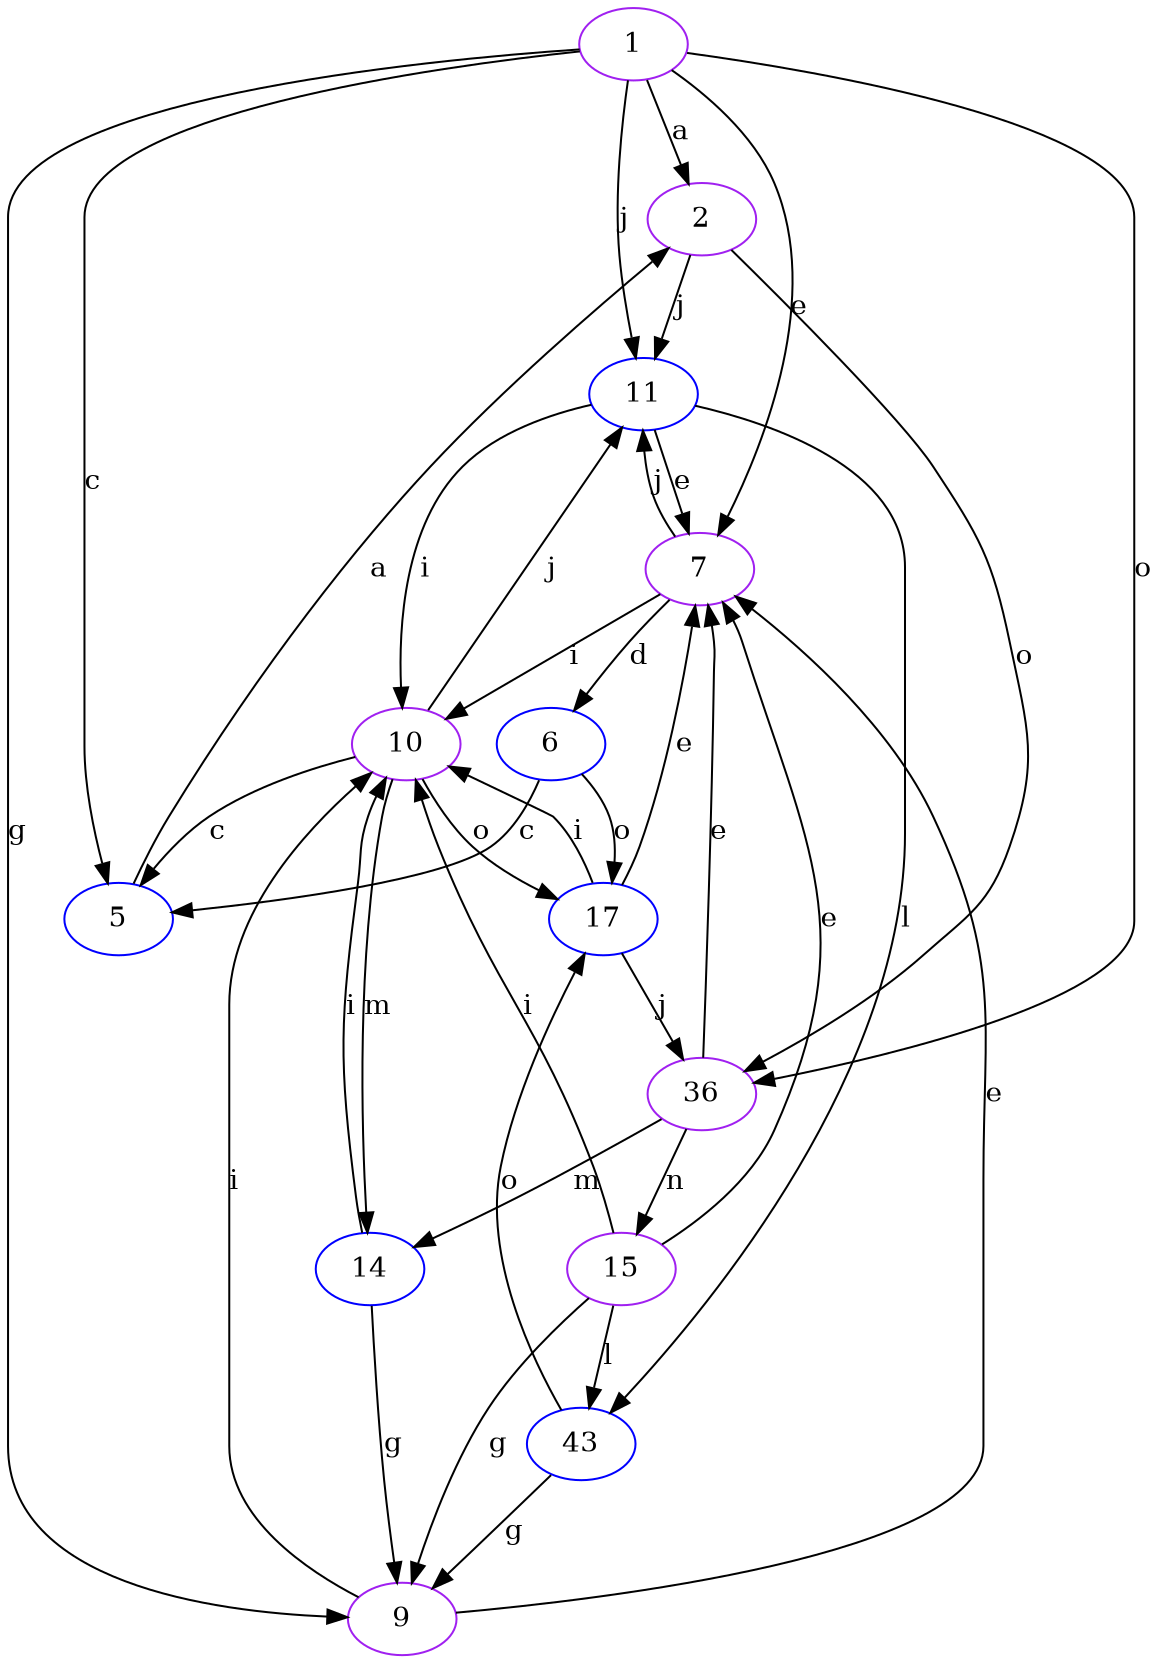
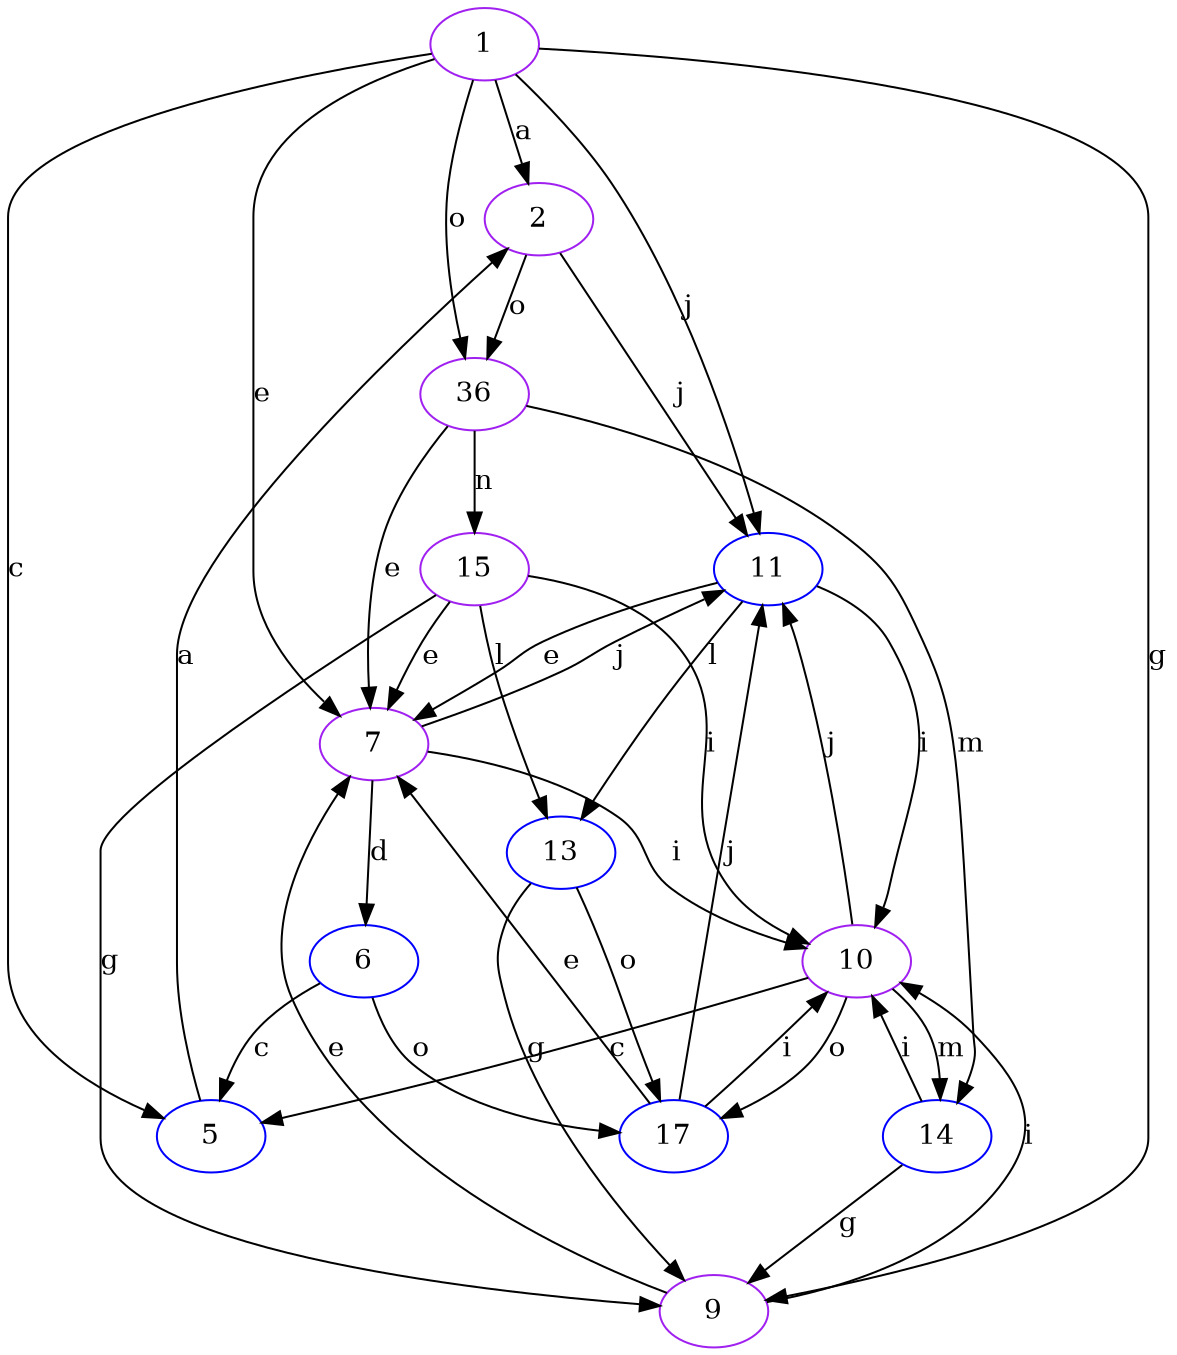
(647, 997) -> (723, 839)
(581, 1444) -> (561, 853)
